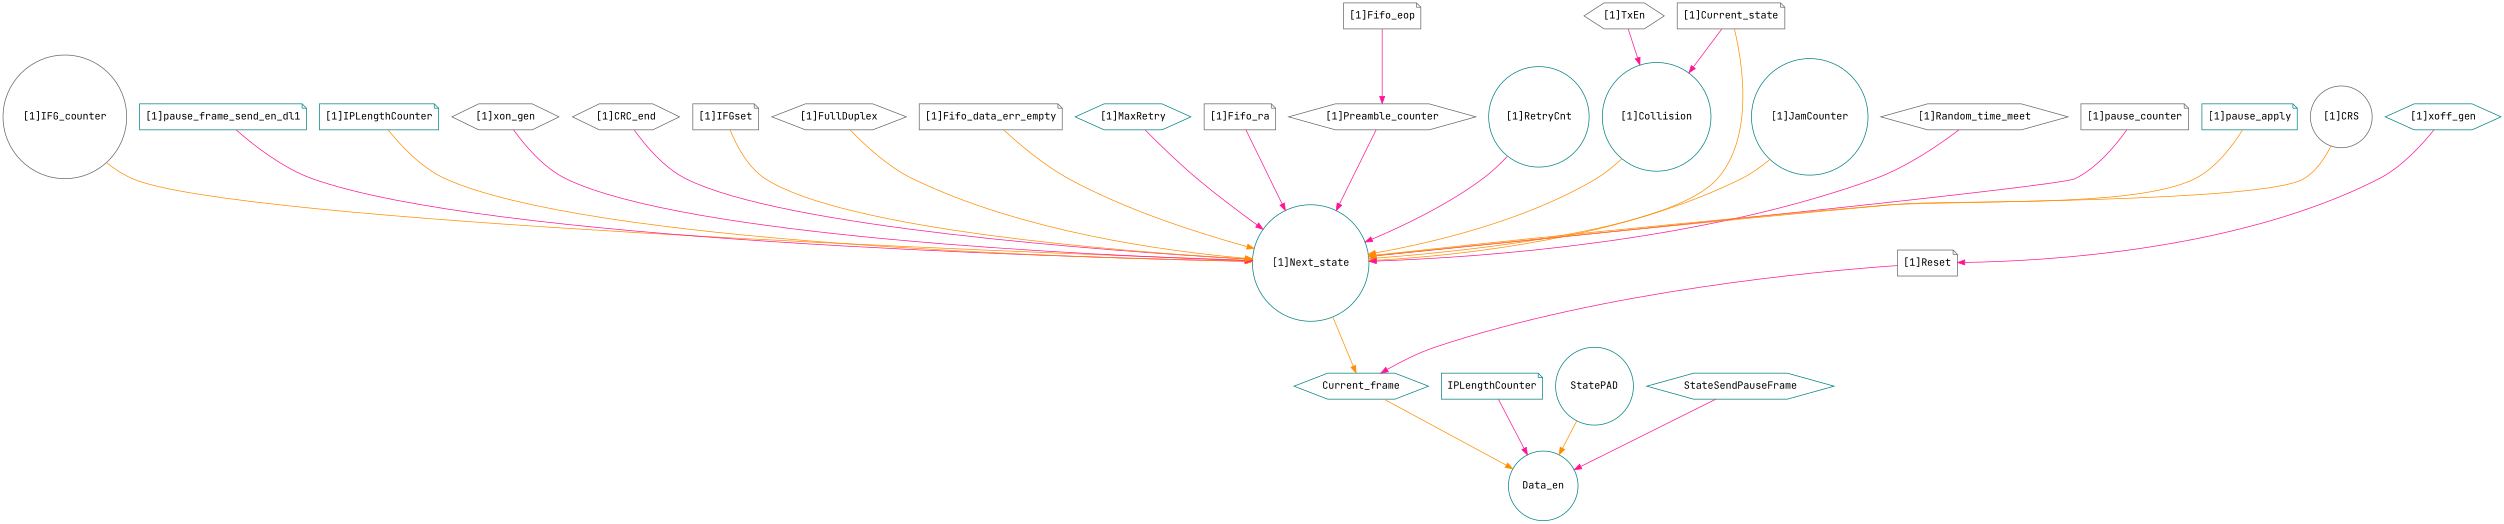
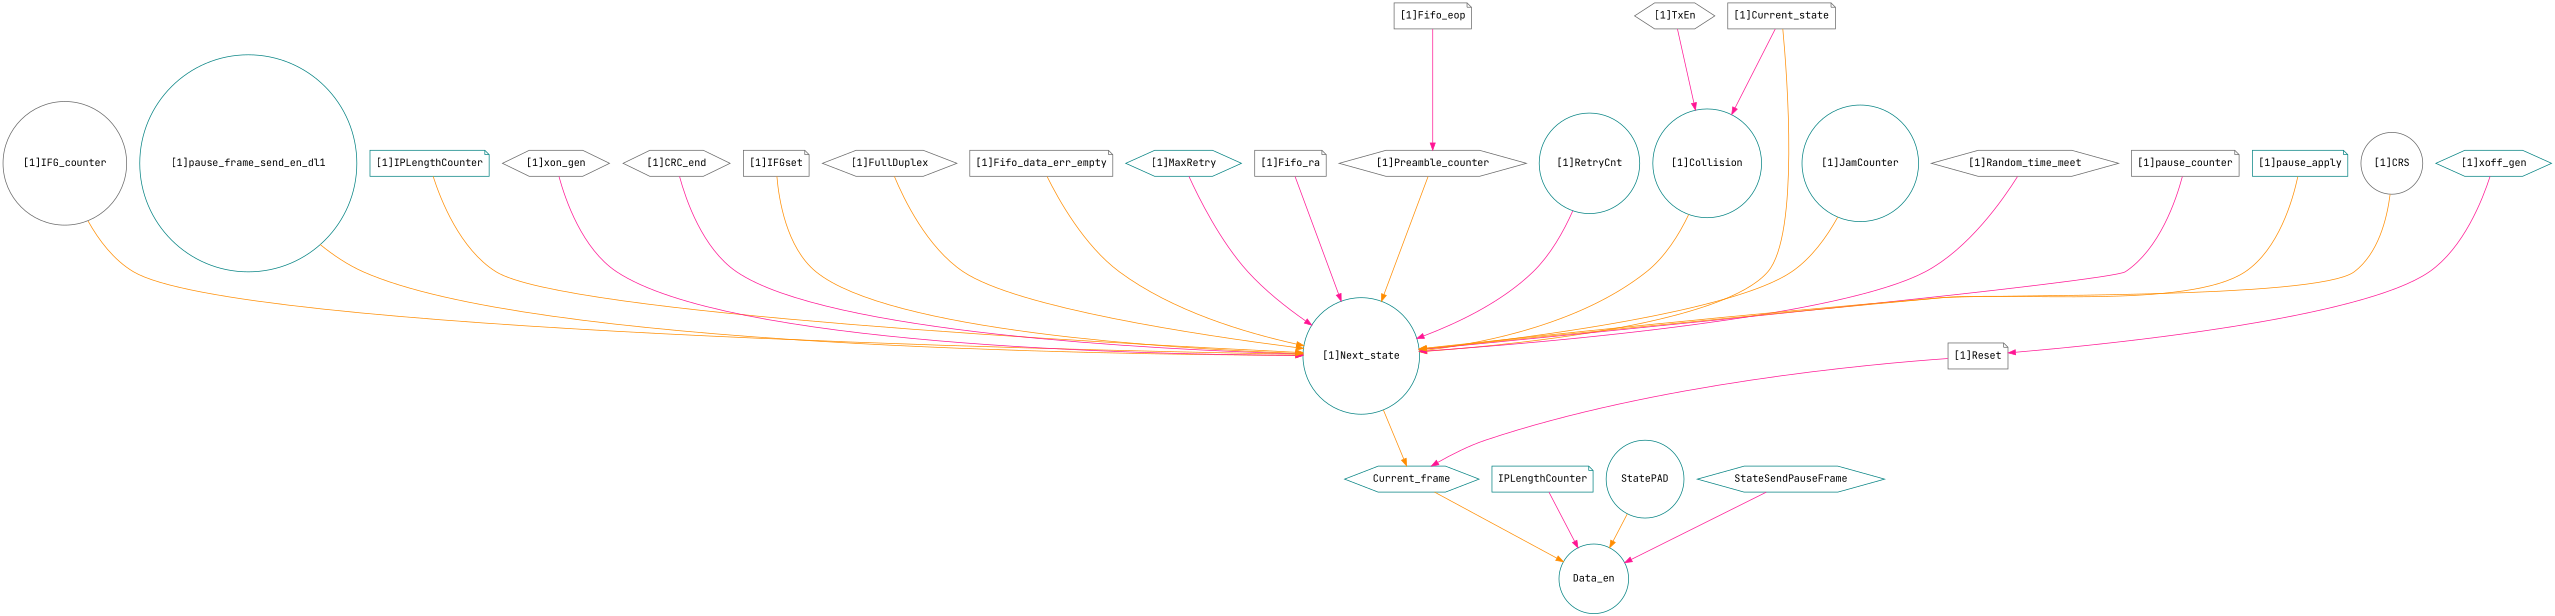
(223, 117) -> (248, 163)
(1358, 167) -> (1406, 236)
(552, 222) -> (653, 328)
